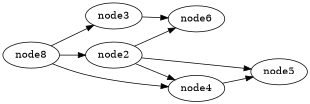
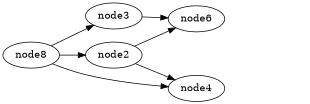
(279, 72) -> none
